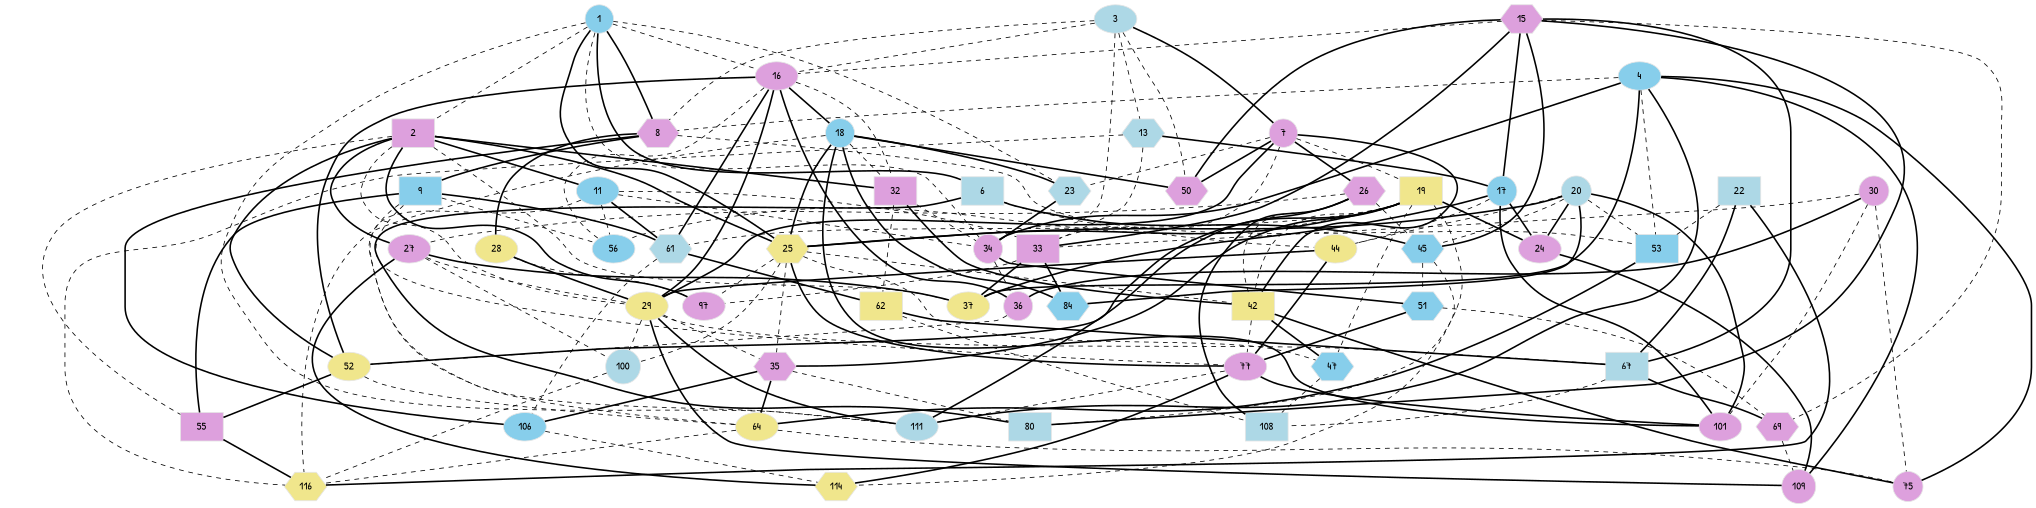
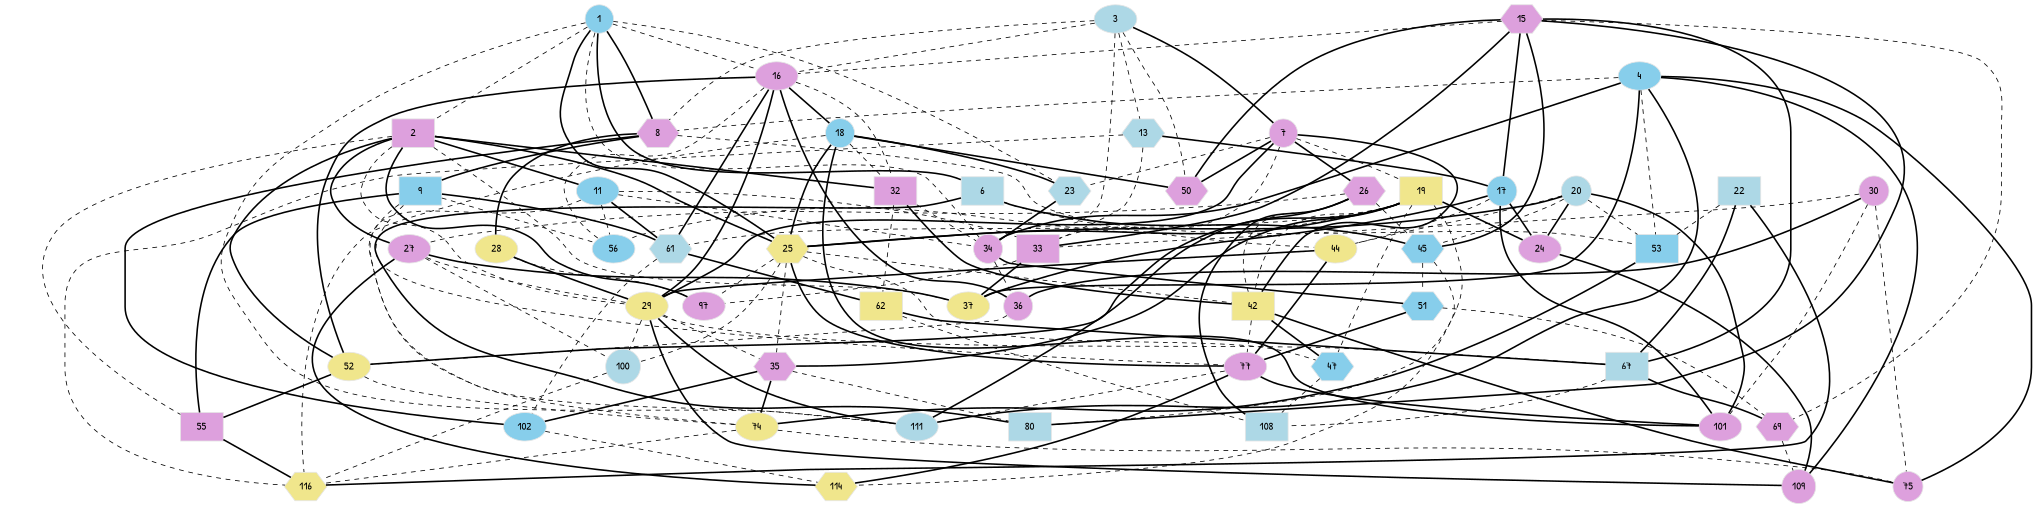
(1068, 306) -> none
(525, 427) -> (525, 427)
(757, 427) -> (757, 427)
